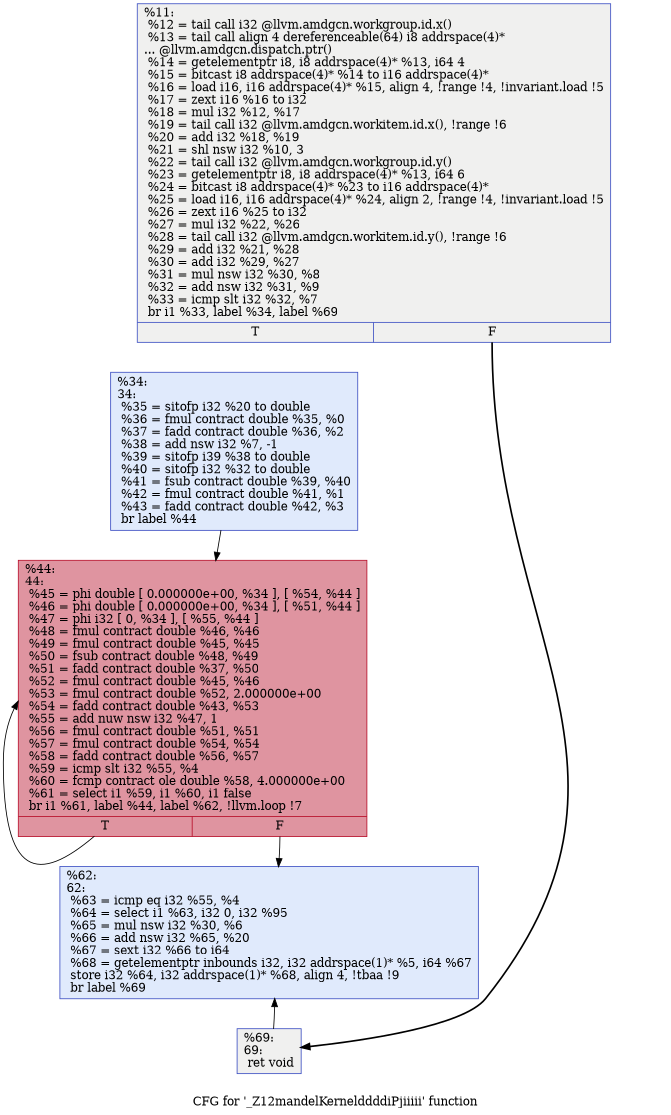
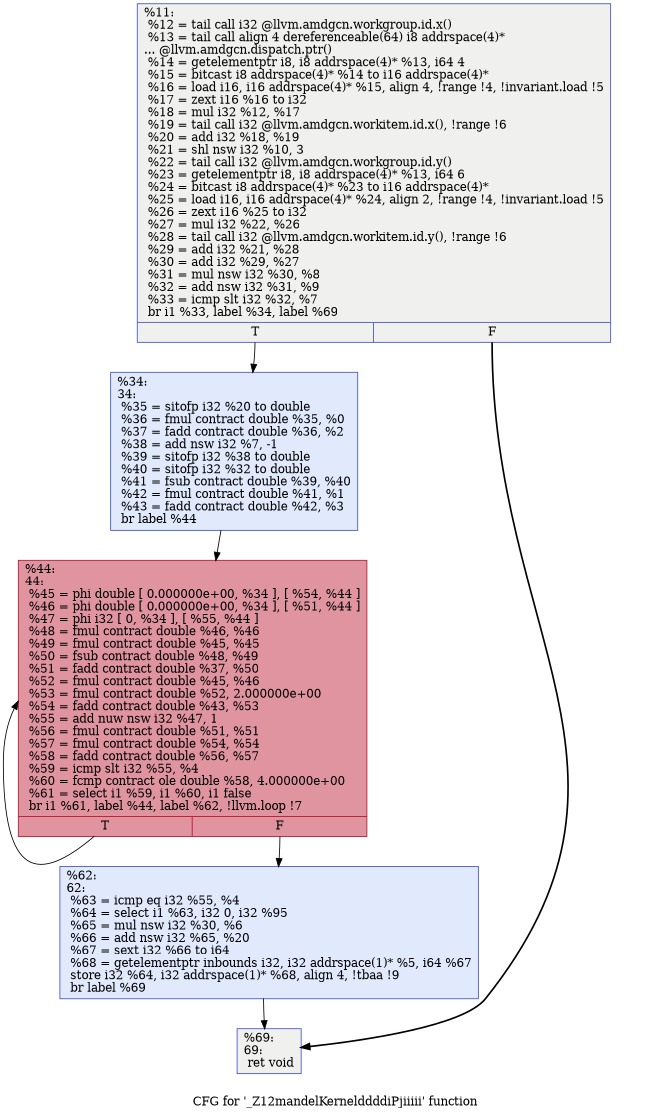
none -> (255, 353)
(214, 457) -> (214, 457)
(274, 1018) -> (264, 1010)
